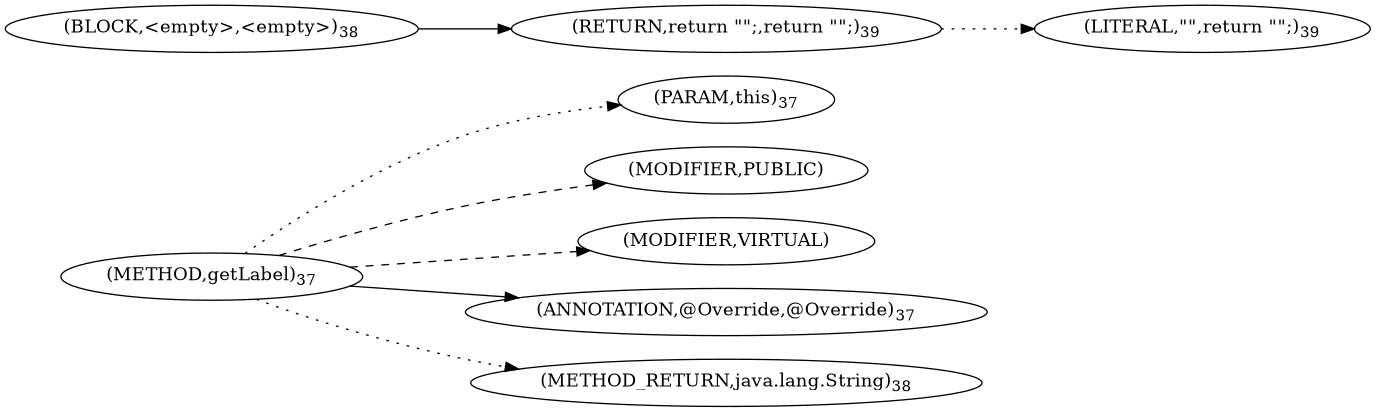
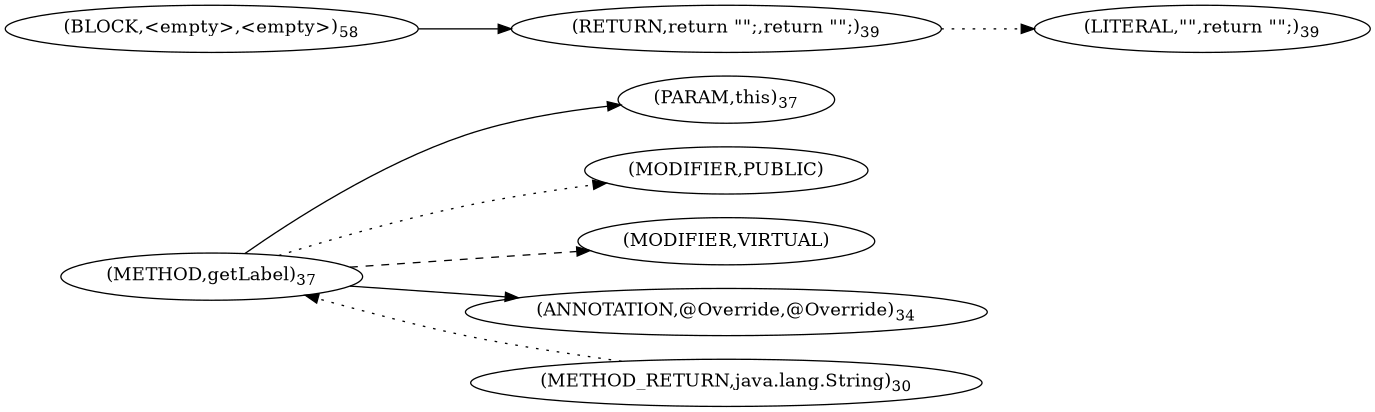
(349, 27) -> (349, 27)
(416, 155) -> (416, 155)
(434, 213) -> (434, 213)
(906, 310) -> (906, 310)
(379, 338) -> (469, 336)
(902, 381) -> (902, 381)
